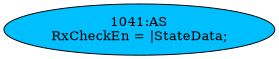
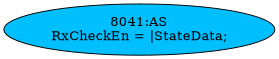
(139, 30) -> (139, 30)
